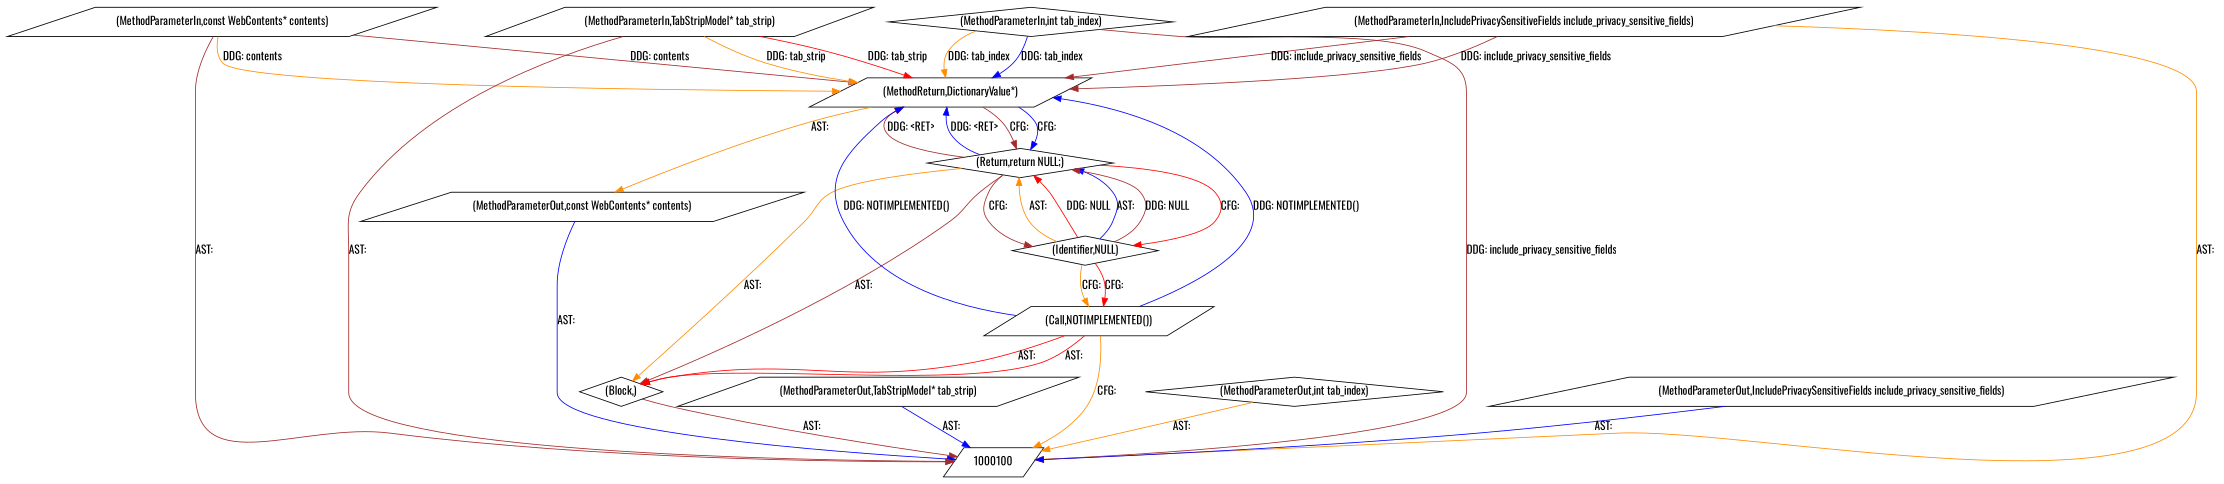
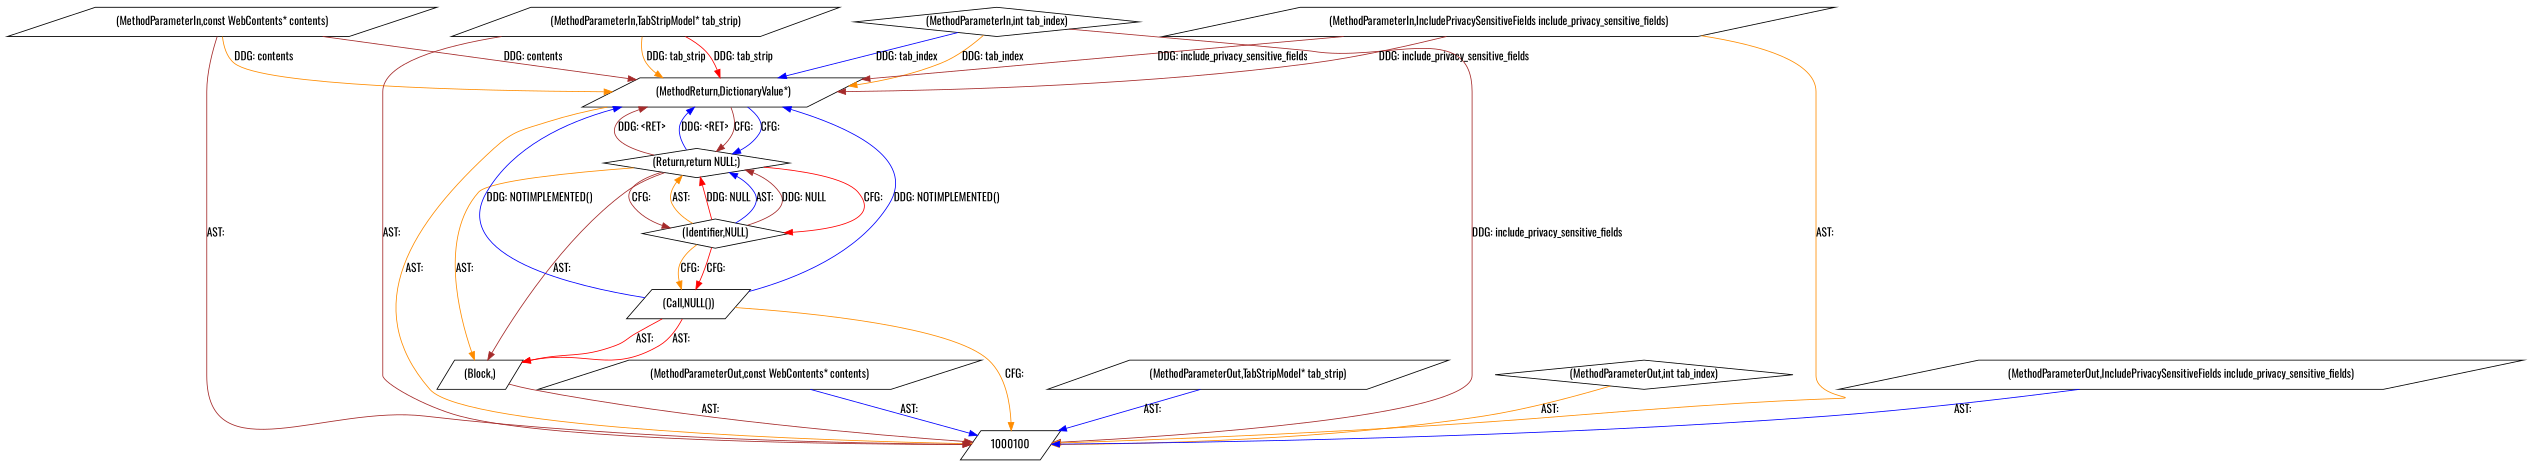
(745, 142) -> (493, 411)
(1099, 321) -> (689, 304)
(621, 392) -> (480, 375)
